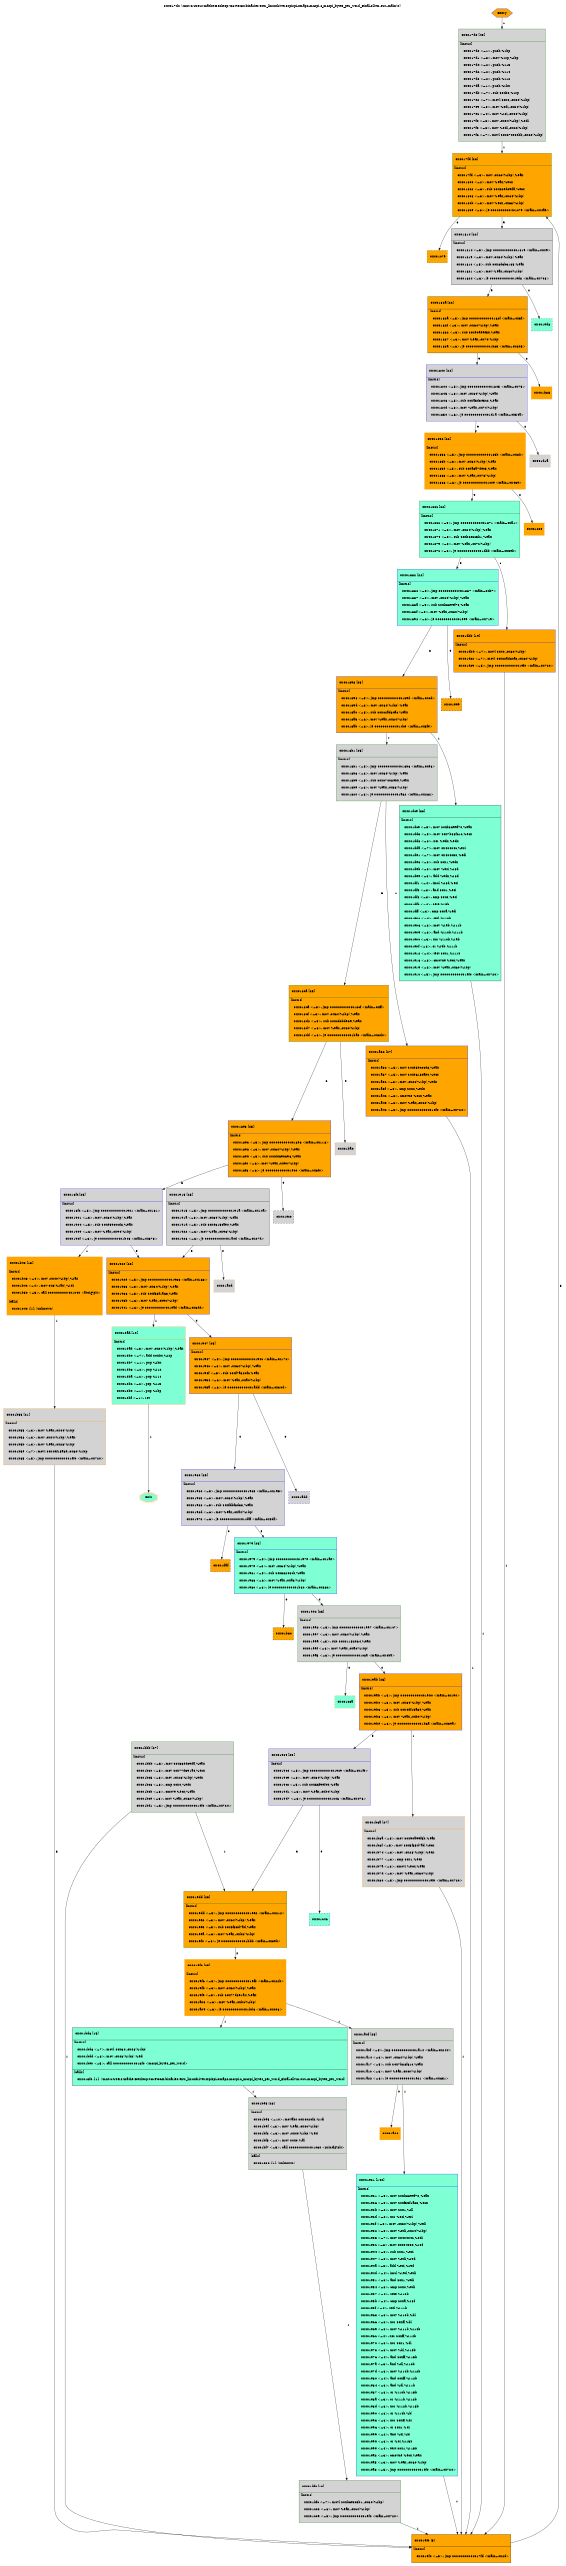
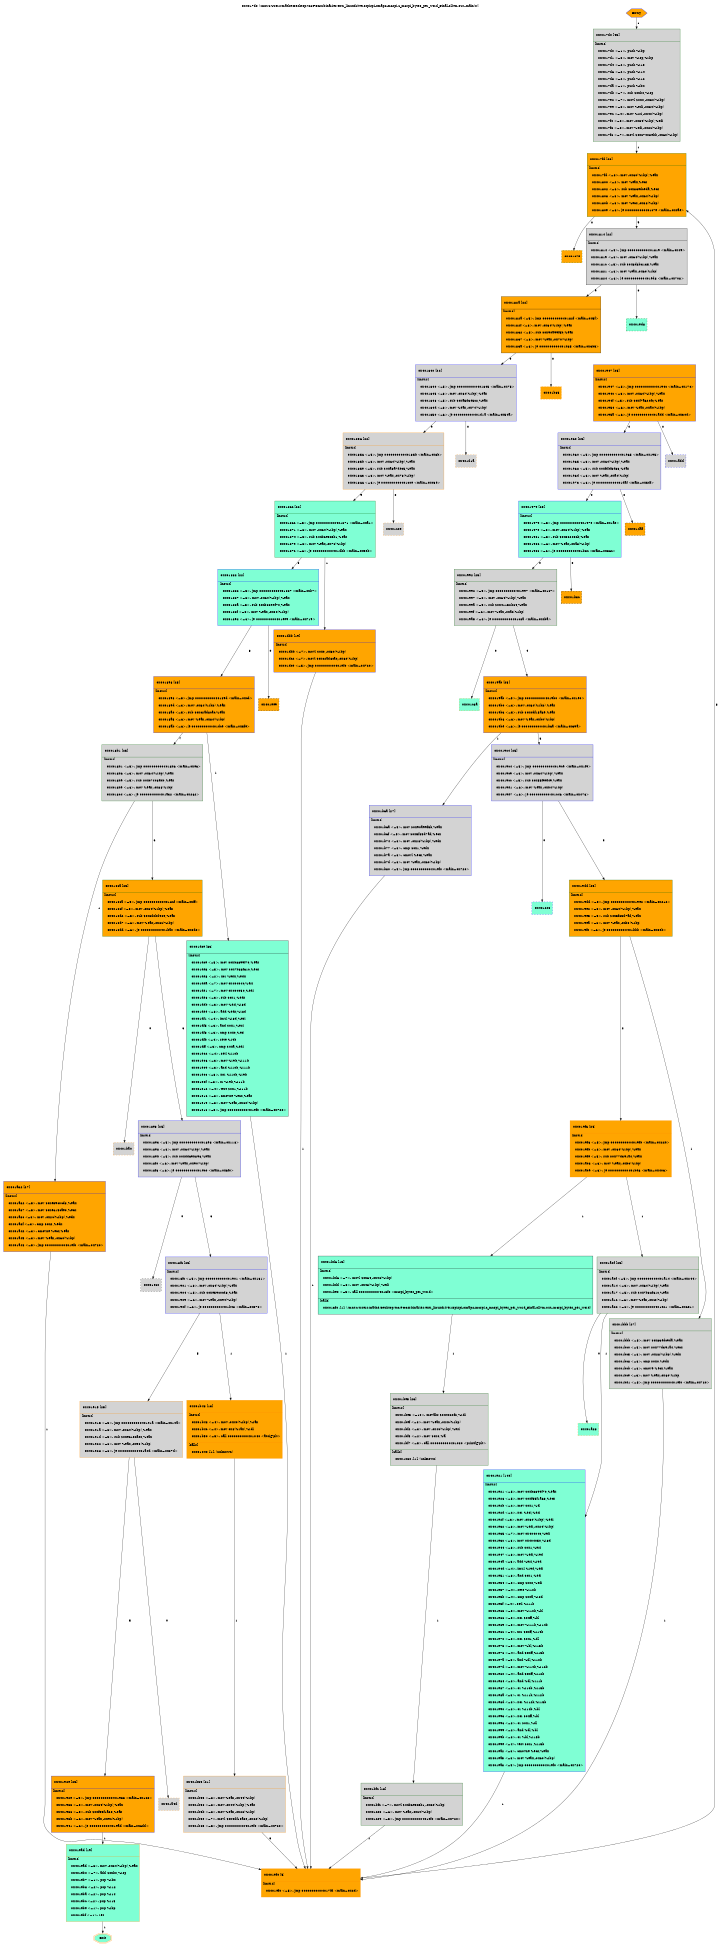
(475, 461) -> (393, 461)
(534, 529) -> (393, 529)
(279, 1149) -> (189, 1149)
(218, 1217) -> (131, 1429)
(134, 1251) -> (174, 1356)
(199, 1325) -> none
(220, 1566) -> (635, 529)
(210, 1851) -> (679, 1125)
(413, 1852) -> (420, 840)
(390, 2134) -> (588, 1429)
(461, 2549) -> (311, 1883)
